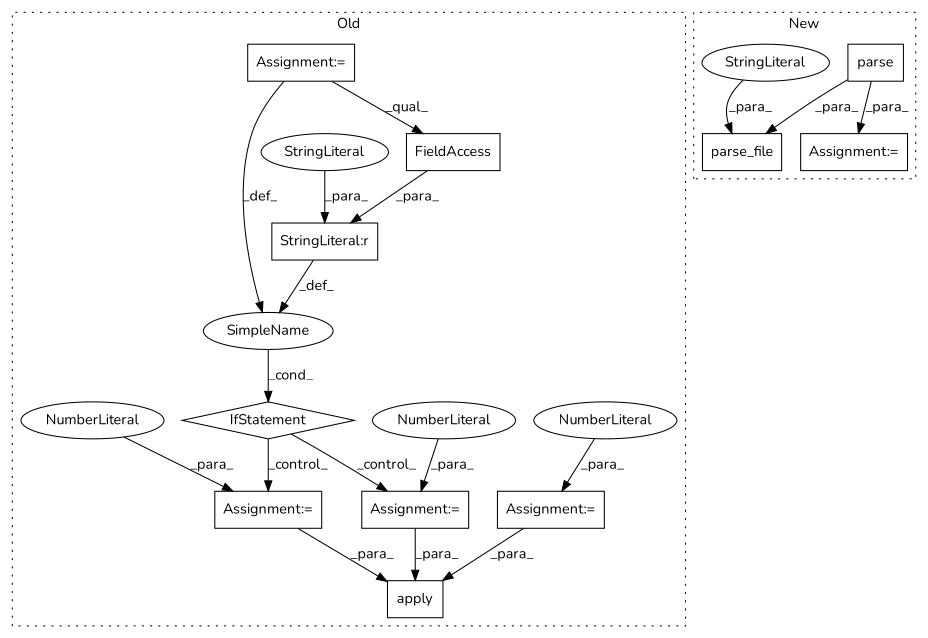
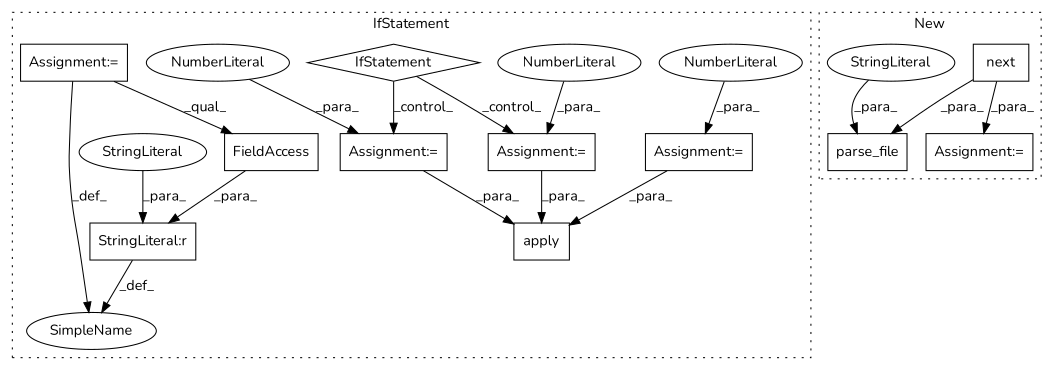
(349, 24) -> (412, 24)
(876, 63) -> (1001, 63)
(268, 370) -> none
